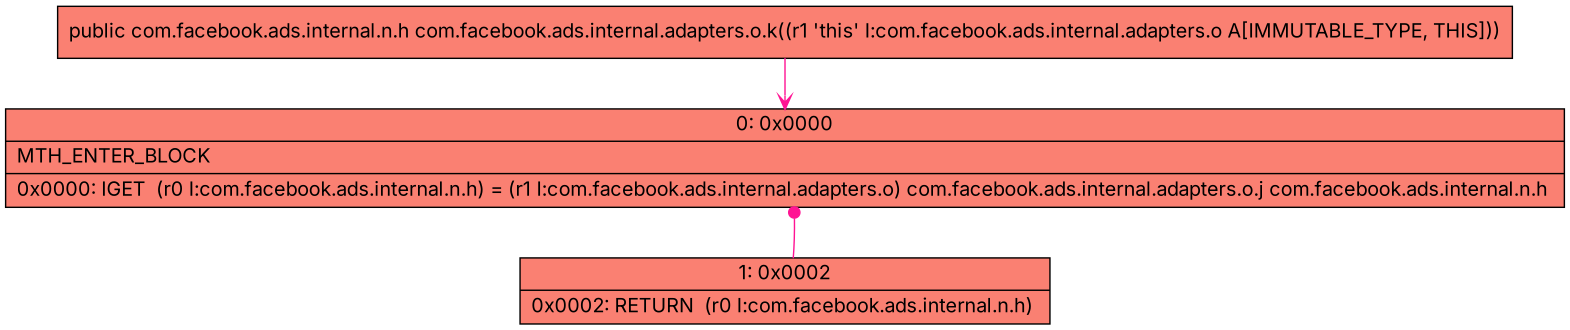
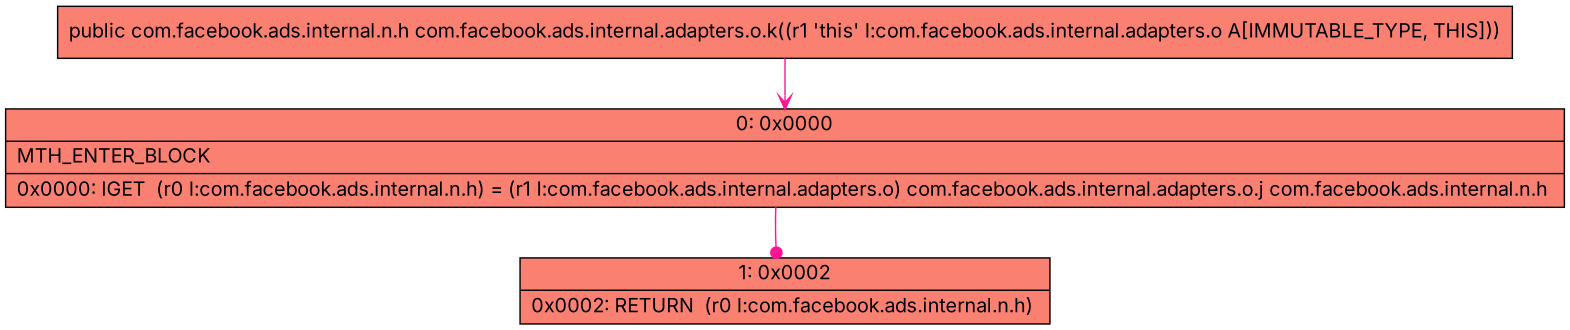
(794, 238) -> (776, 227)
